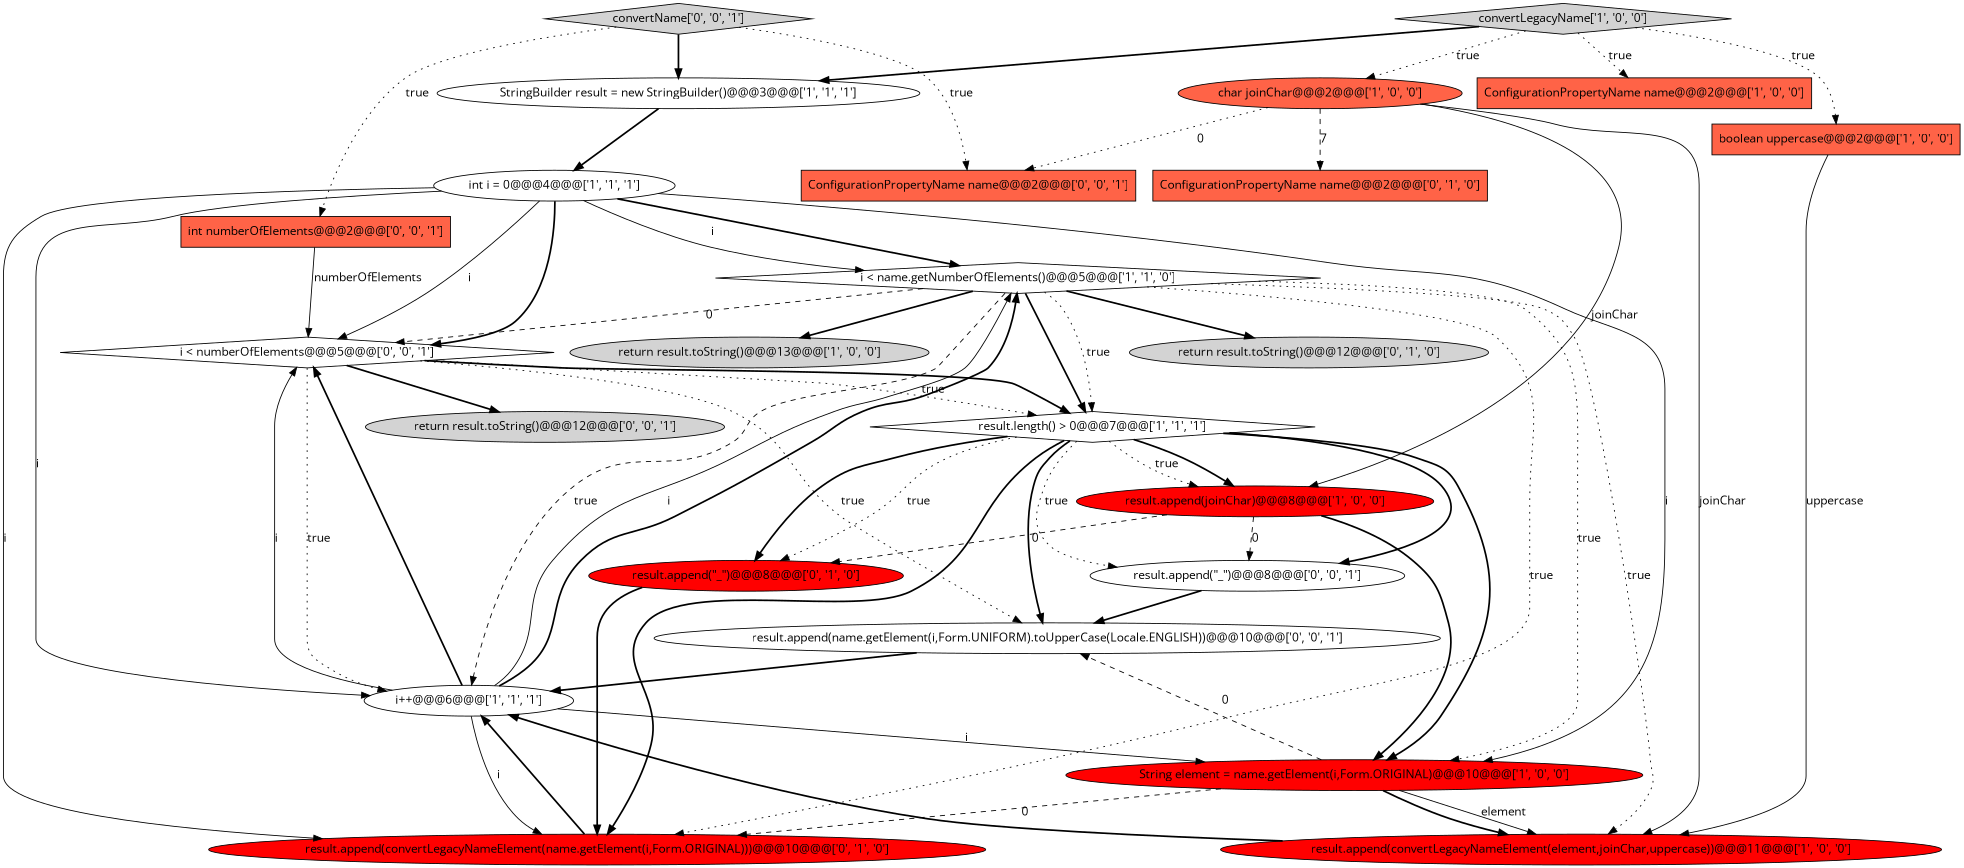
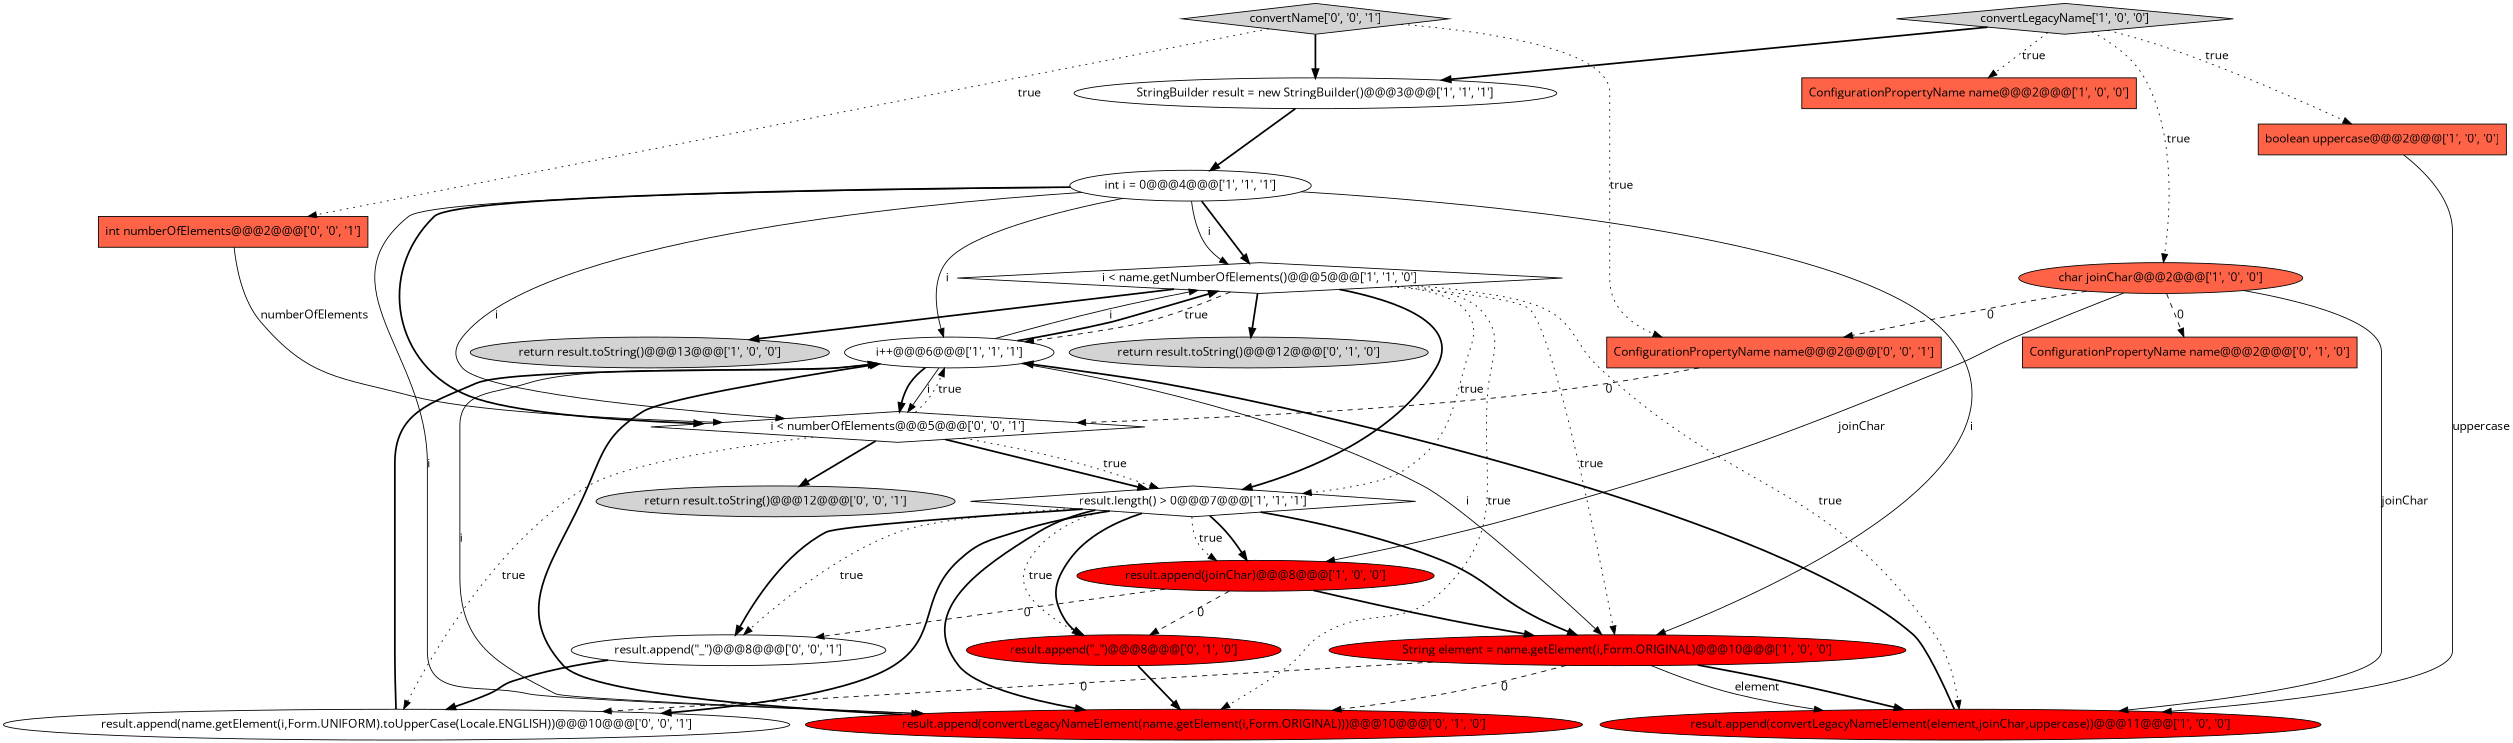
(1151, 138) -> (1969, 312)
(1324, 139) -> (2181, 315)
(664, 315) -> (1393, 407)
